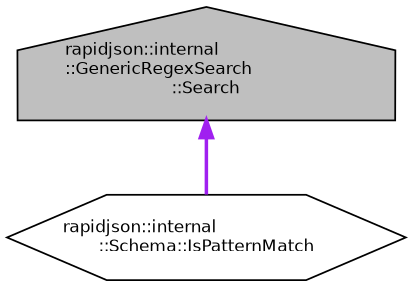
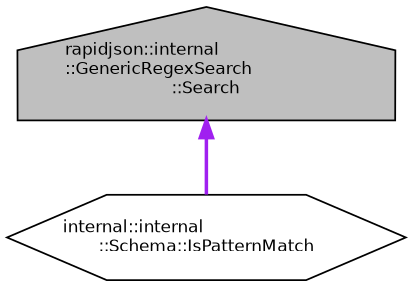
(206, 237) -> (206, 237)
